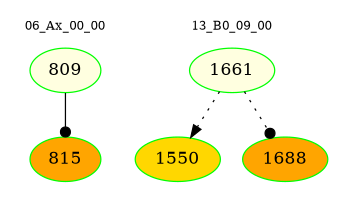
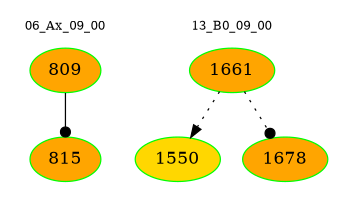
(65, 27) -> (65, 27)
(65, 70) -> (65, 70)
(232, 70) -> (232, 70)
(285, 159) -> (285, 159)
